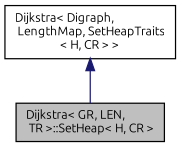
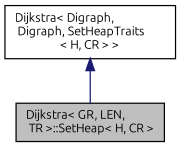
(90, 32) -> (90, 32)
